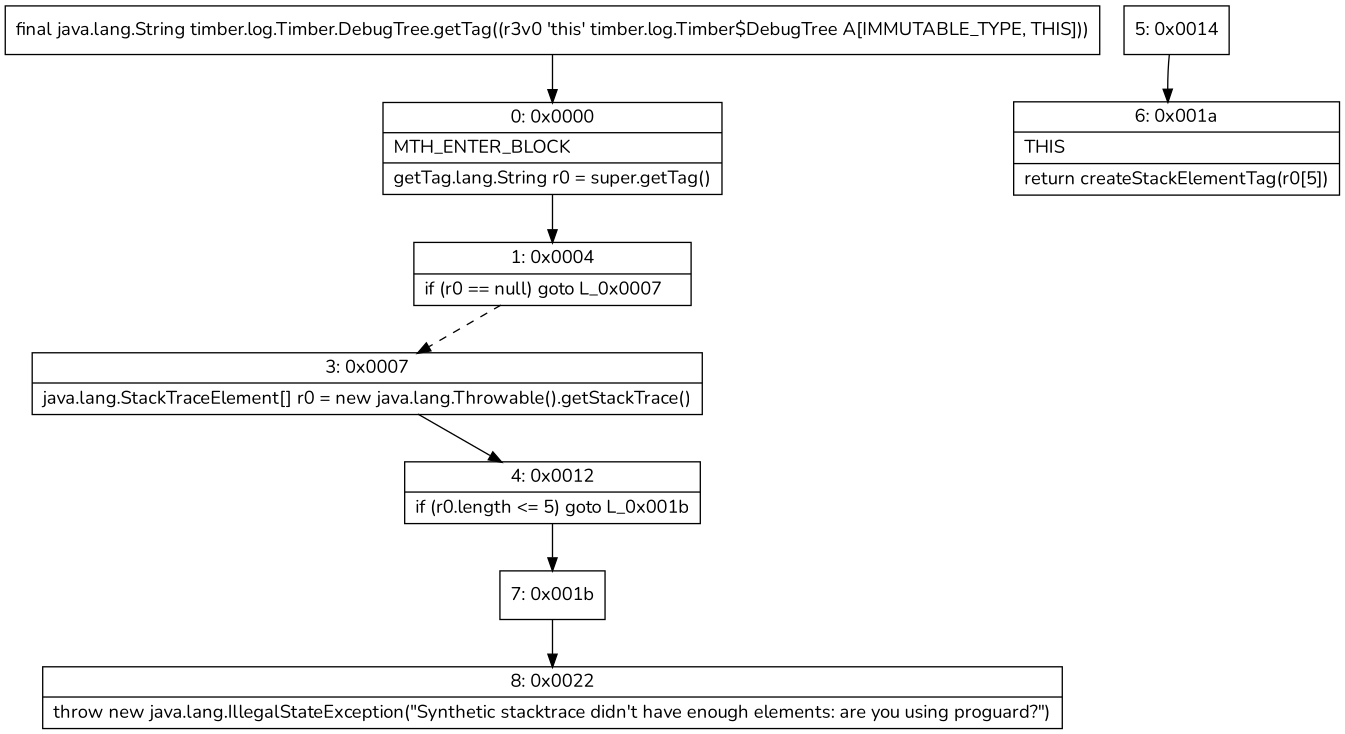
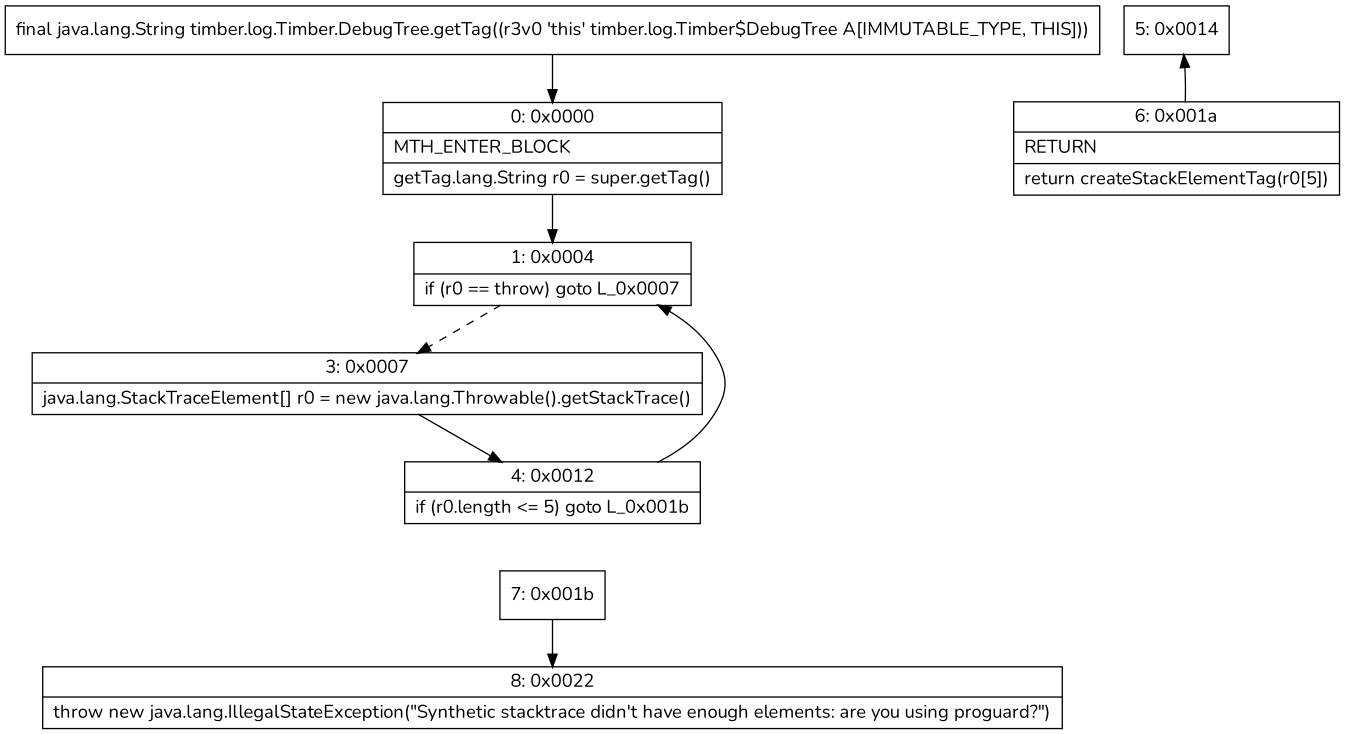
(1168, 72) -> (1185, 85)
(1045, 147) -> (1061, 147)
(543, 289) -> (552, 289)
(552, 540) -> (724, 391)
